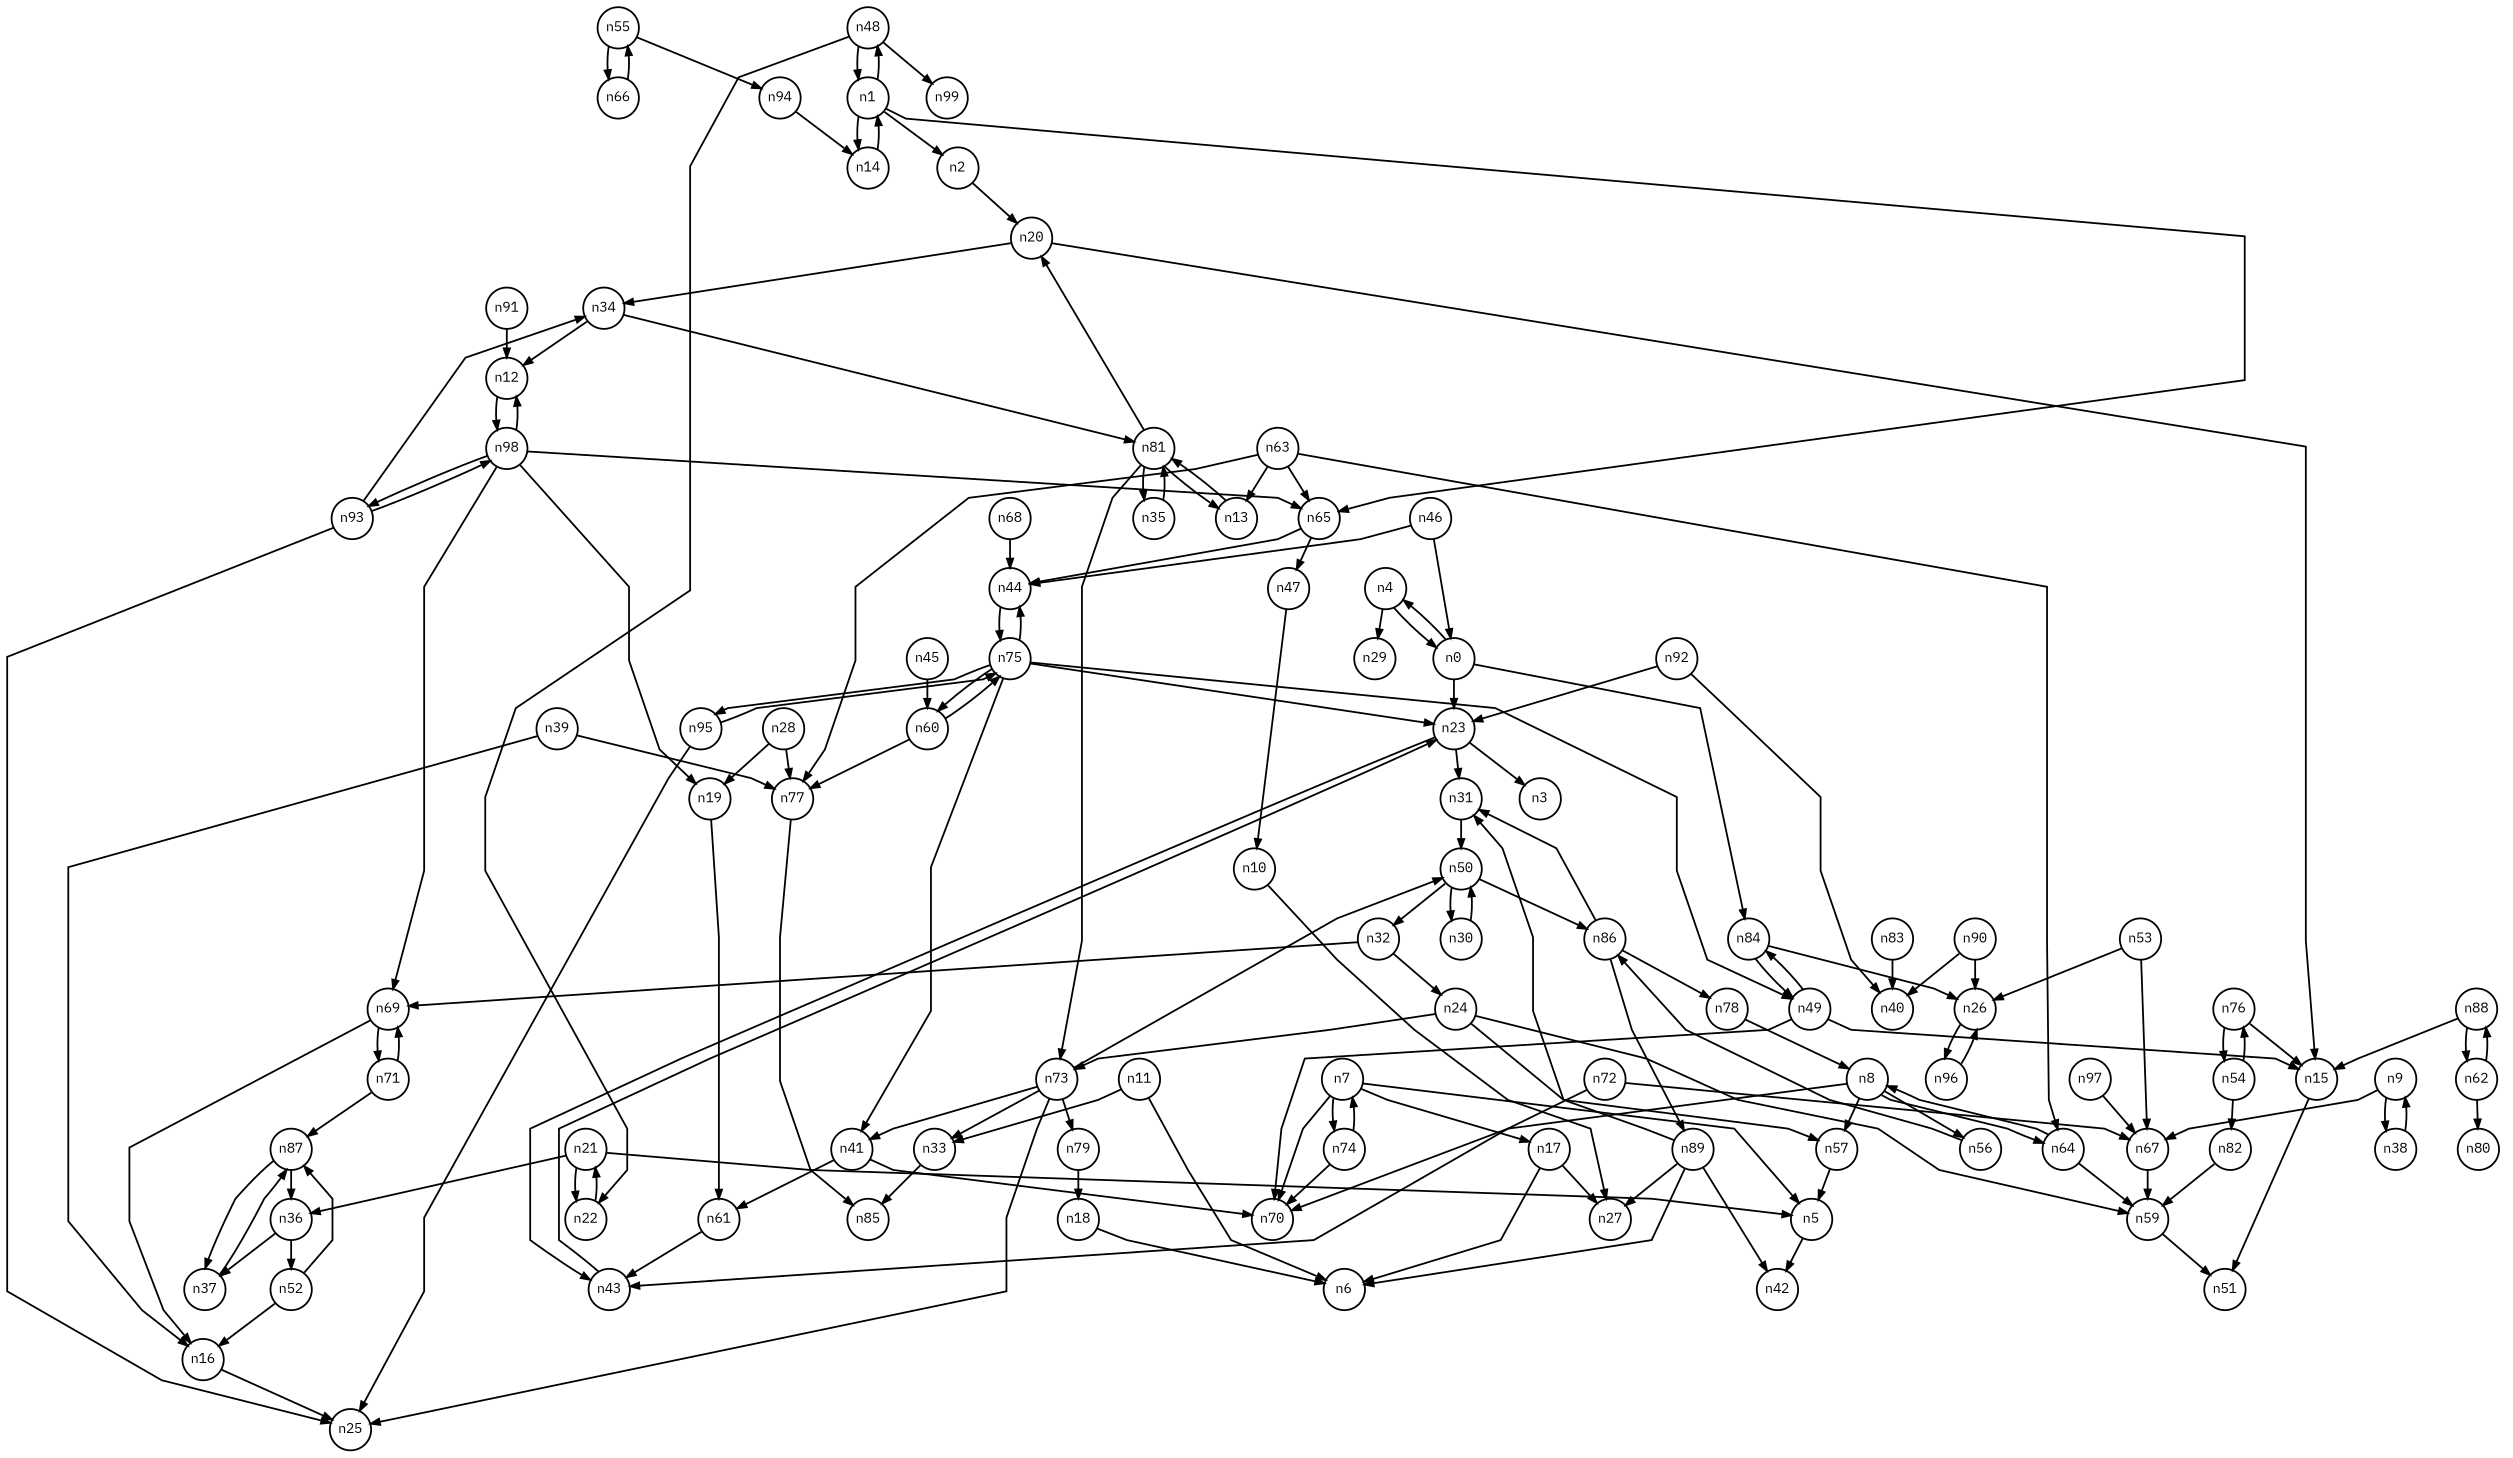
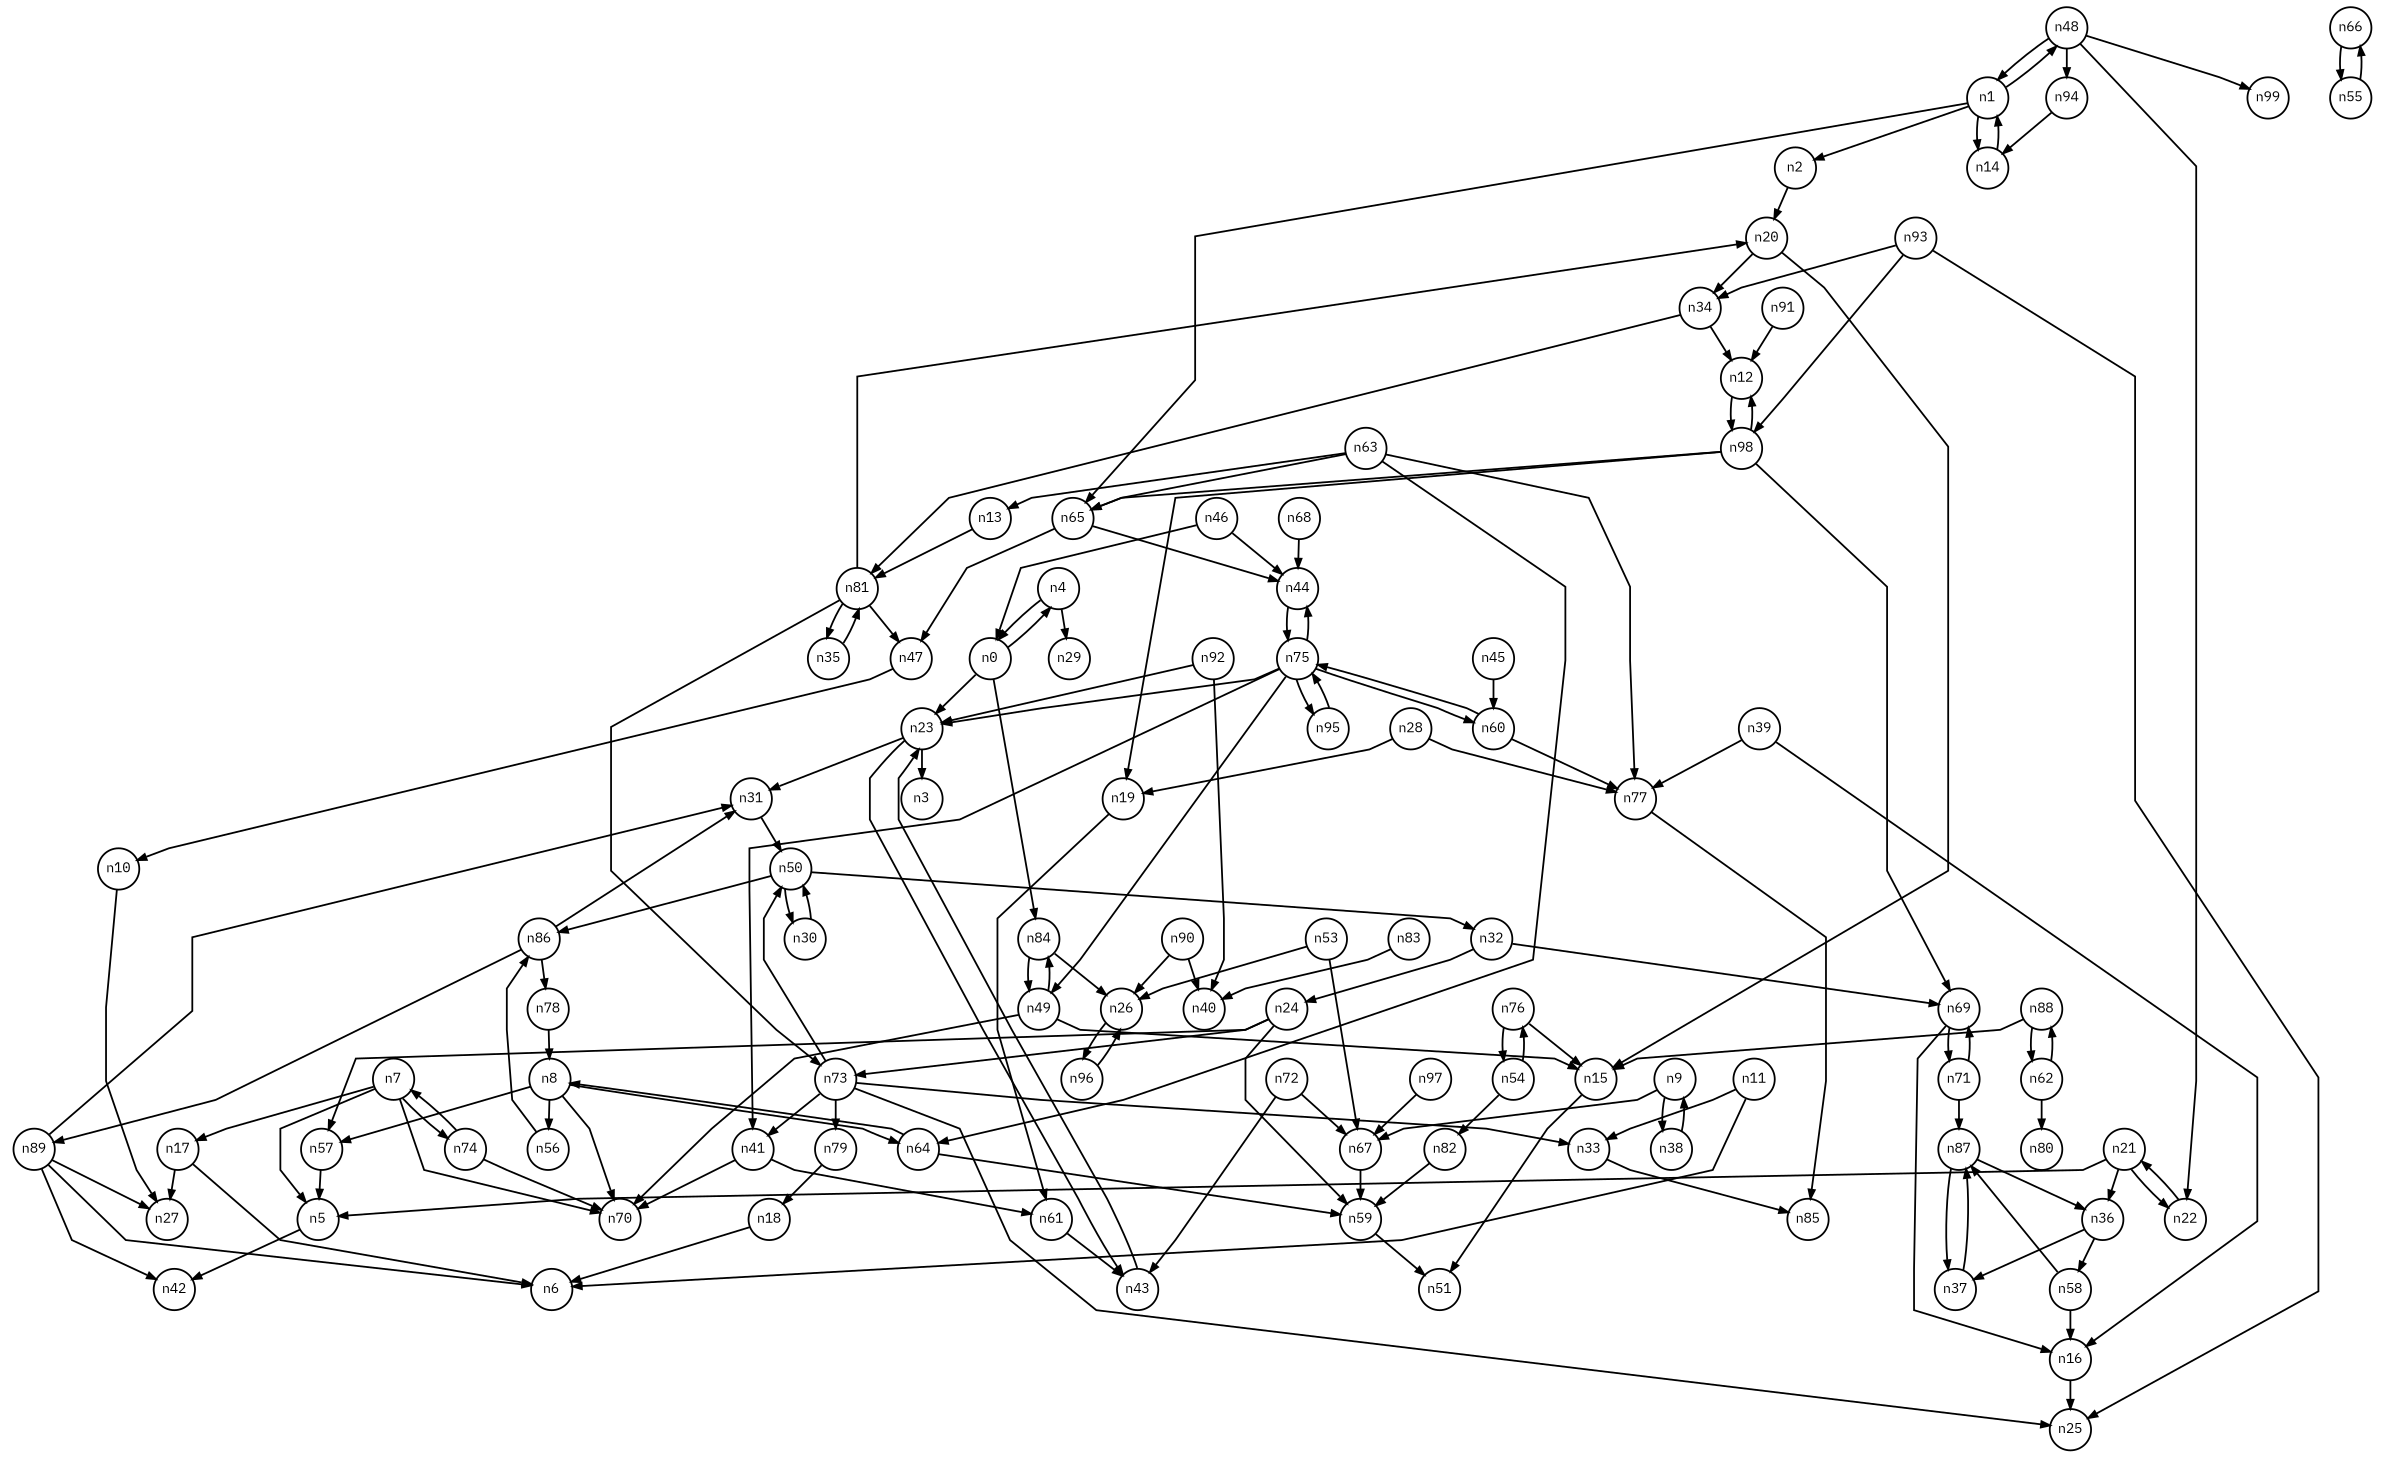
(695, 61) -> (2067, 58)
(432, 478) -> none
(1187, 485) -> (881, 620)
(507, 1069) -> none
(291, 1290) -> (2070, 1290)
